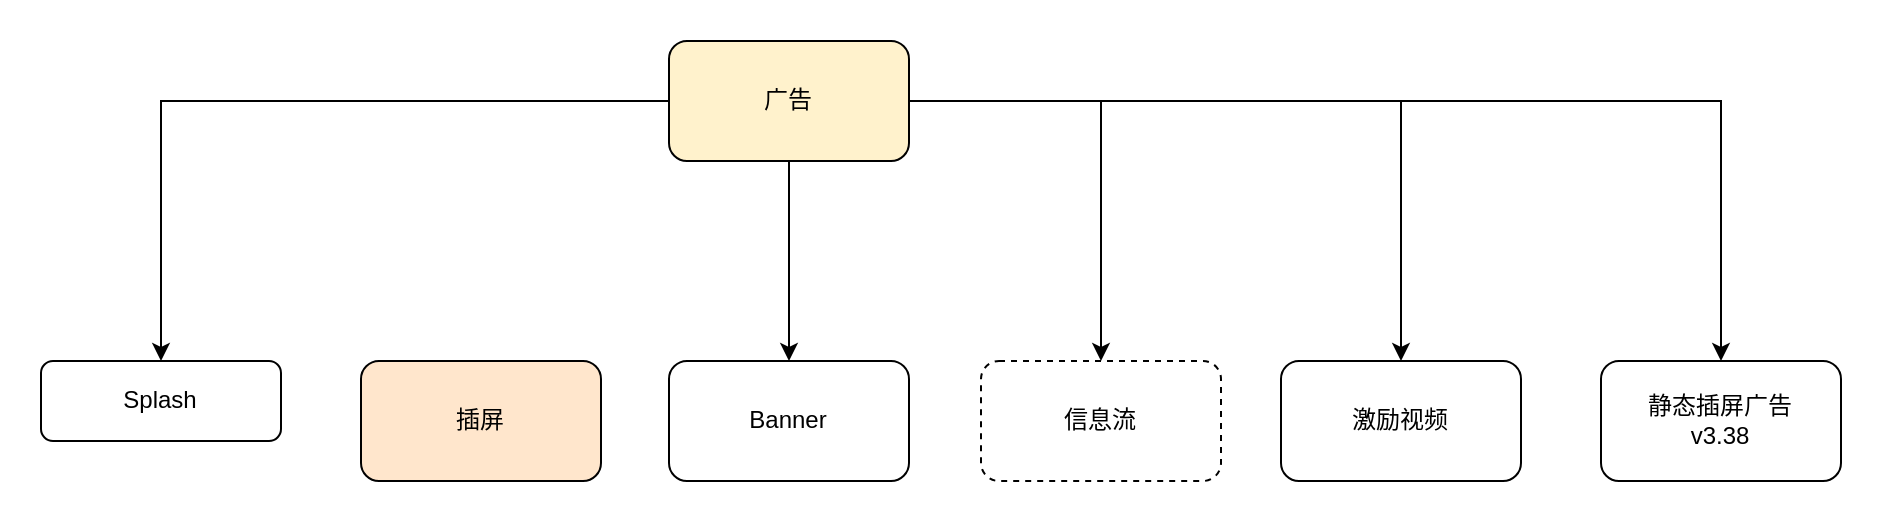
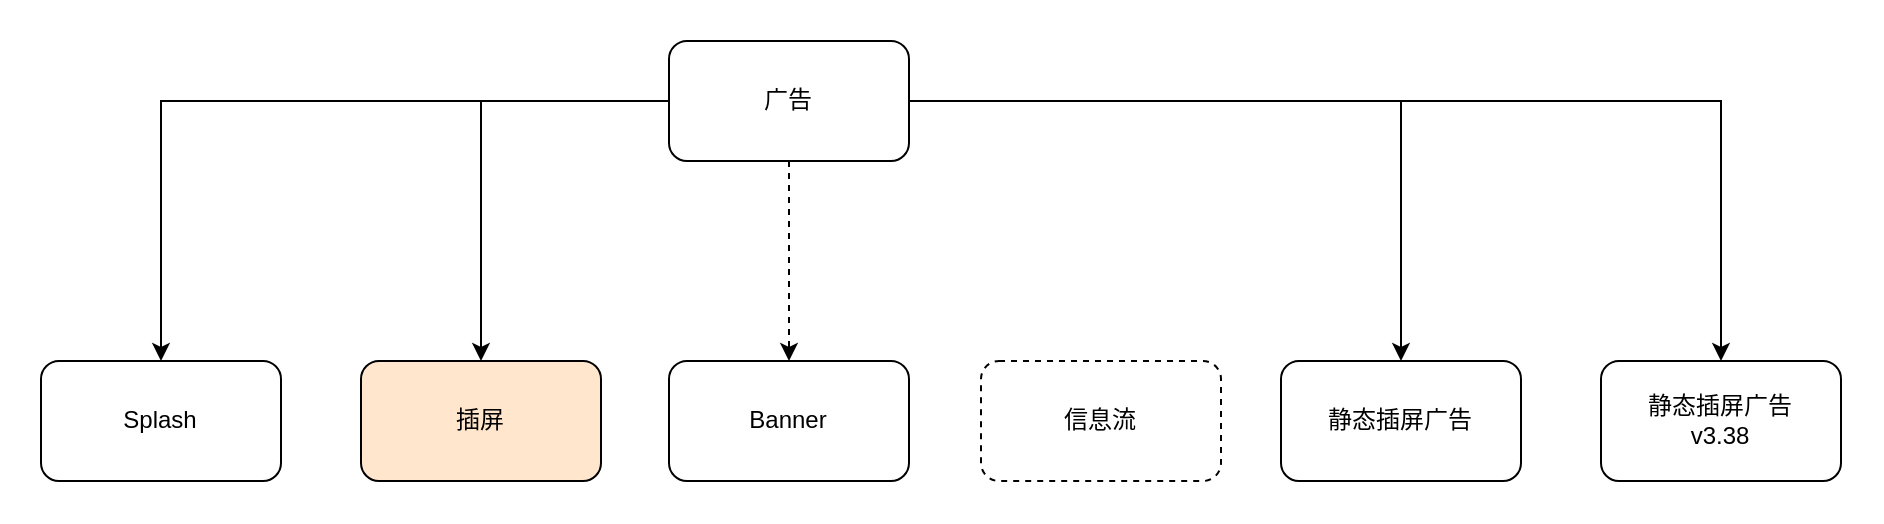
(789, 101) -> (789, 101)
none -> (481, 226)
(1101, 226) -> none
(789, 253) -> (789, 253)
(161, 401) -> (161, 421)
(1401, 421) -> (1401, 421)
